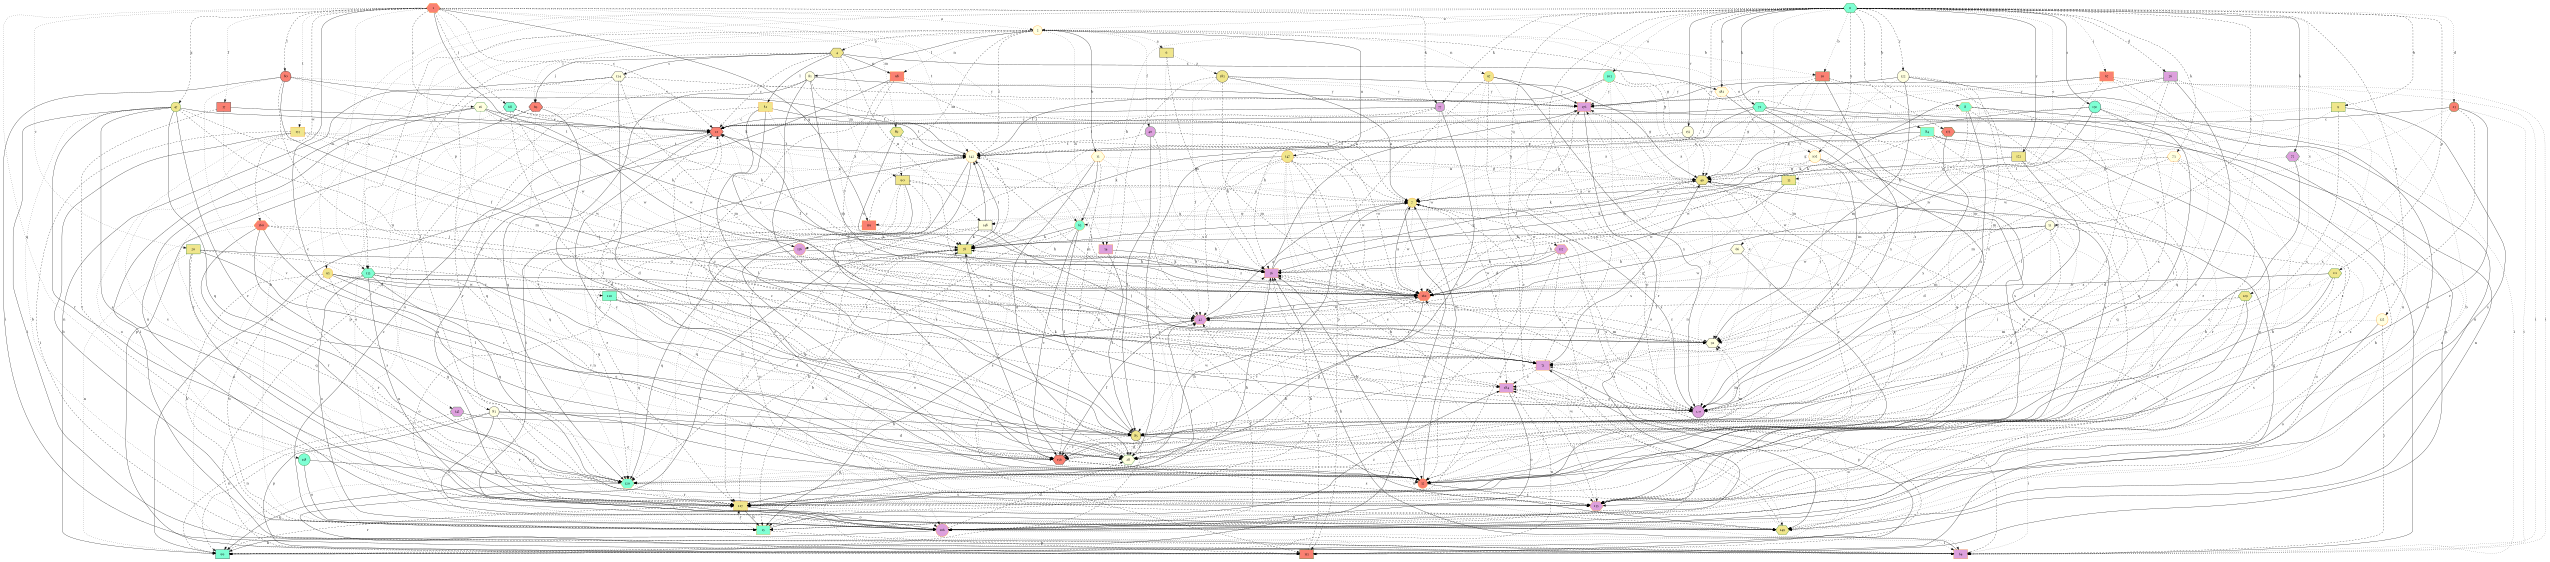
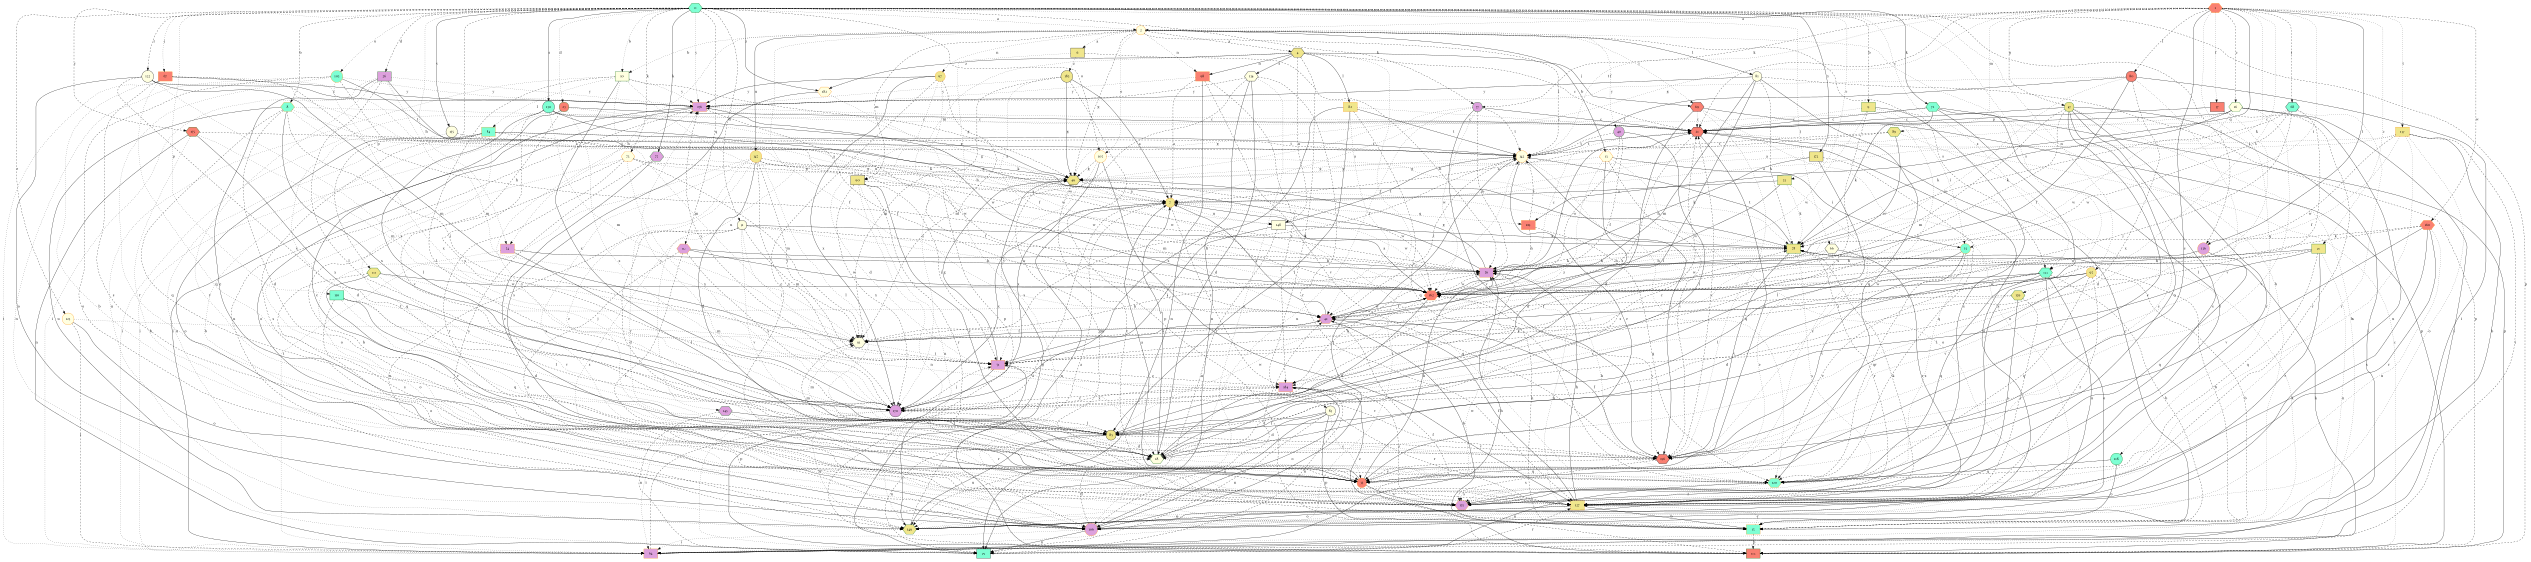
(1823, 76) -> (622, 76)
(1025, 239) -> none
